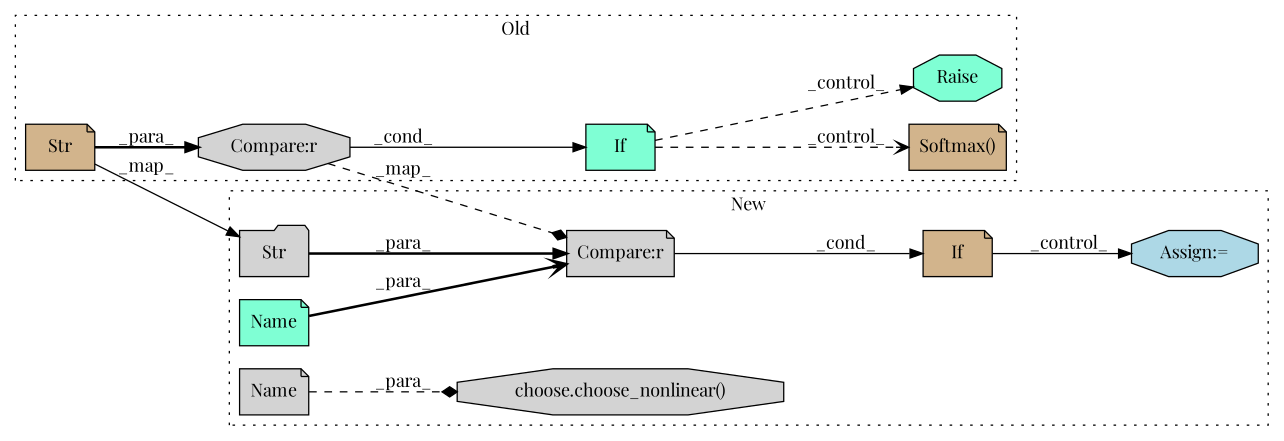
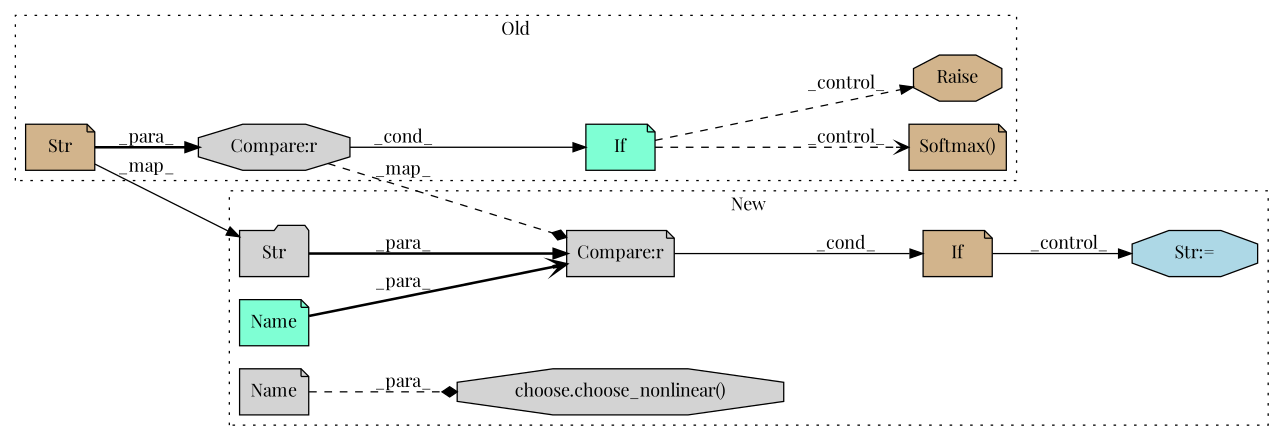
(958, 78) -> (958, 78)
(1195, 254) -> (1195, 254)
